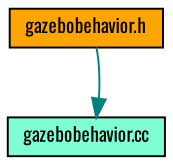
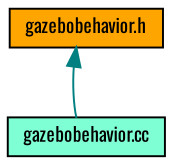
(99, 73) -> (73, 92)
